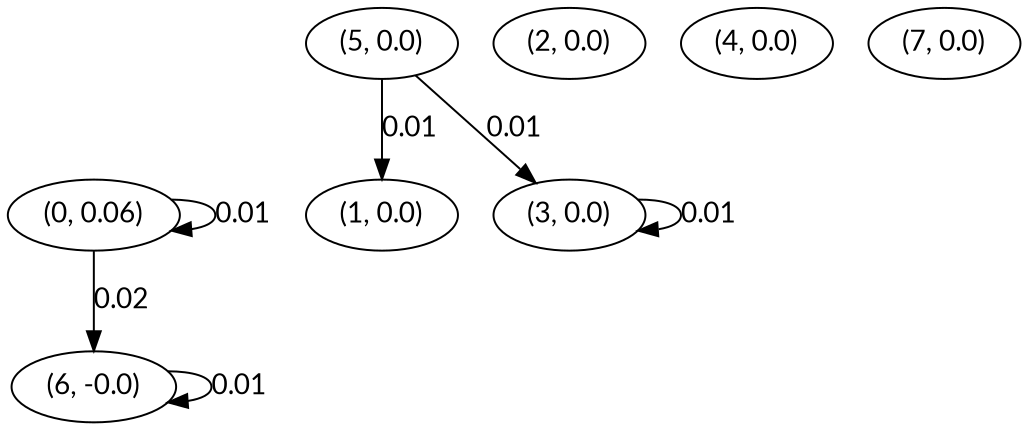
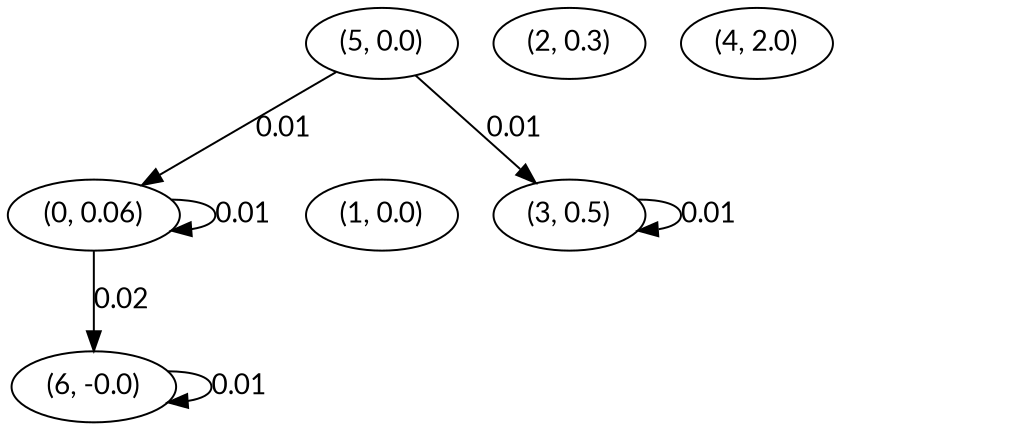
(569, 43) -> (569, 43)
(757, 43) -> (757, 43)
(944, 43) -> none
(382, 119) -> (248, 123)
(569, 215) -> (569, 215)
